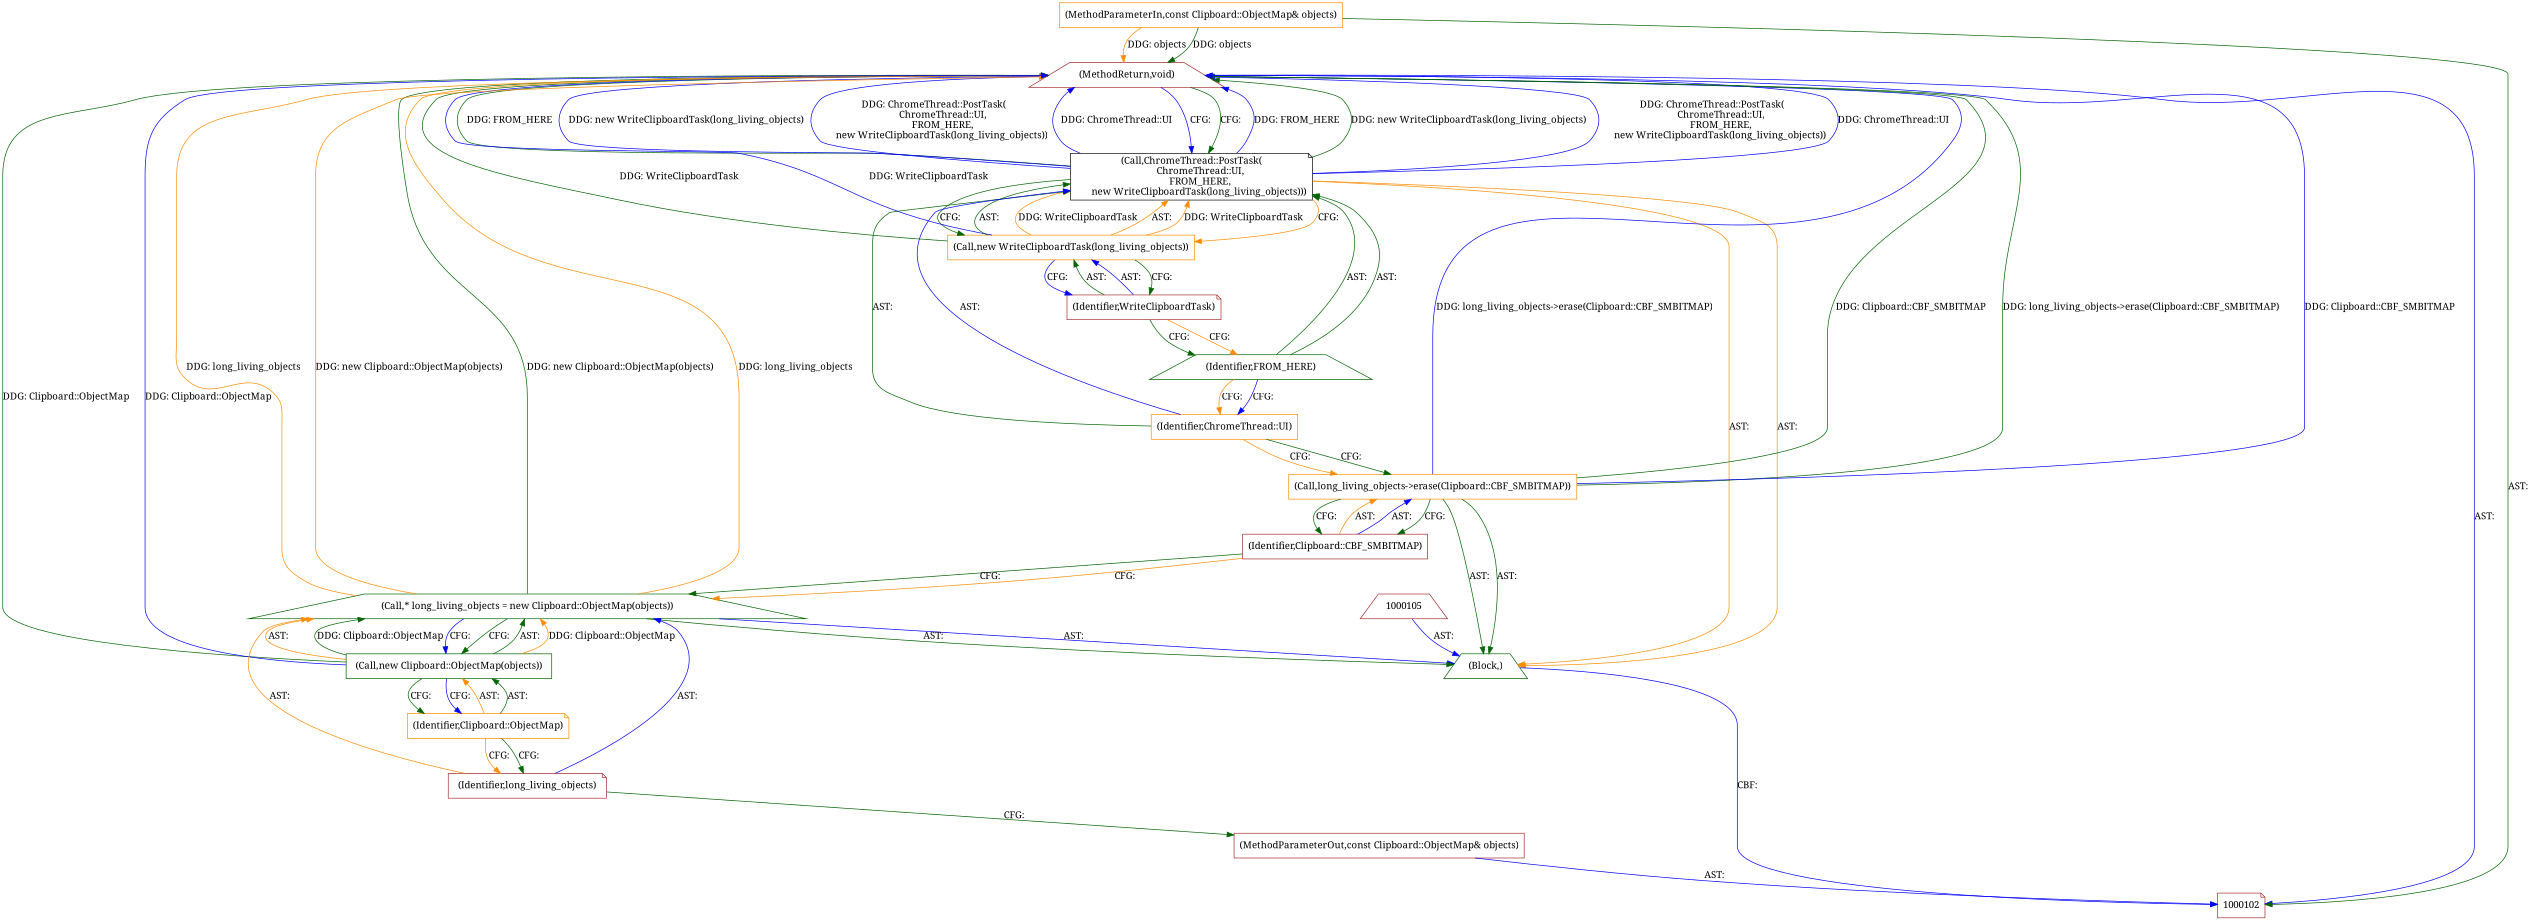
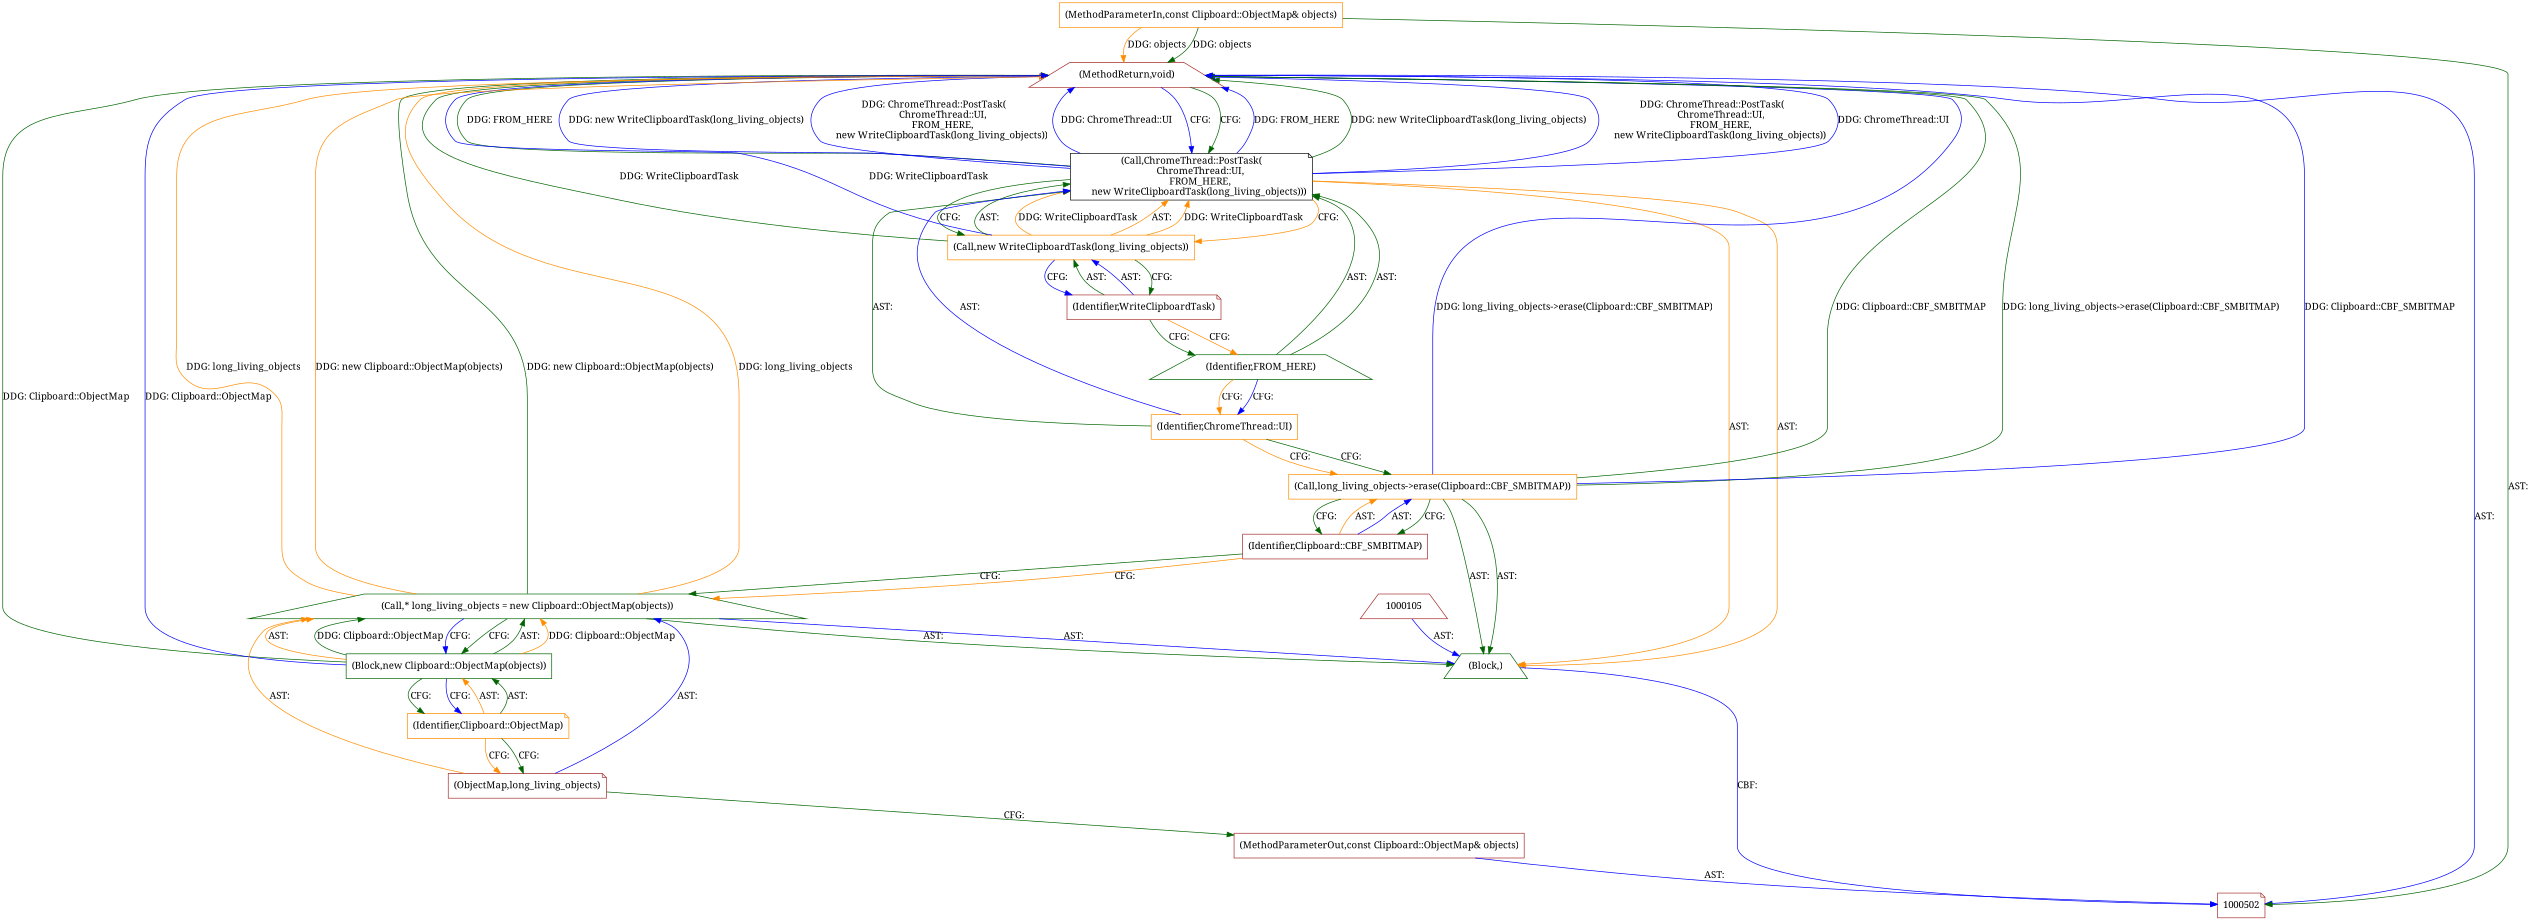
(449, 666) -> (449, 666)
(527, 786) -> (527, 786)
(2241, 905) -> (2241, 905)
